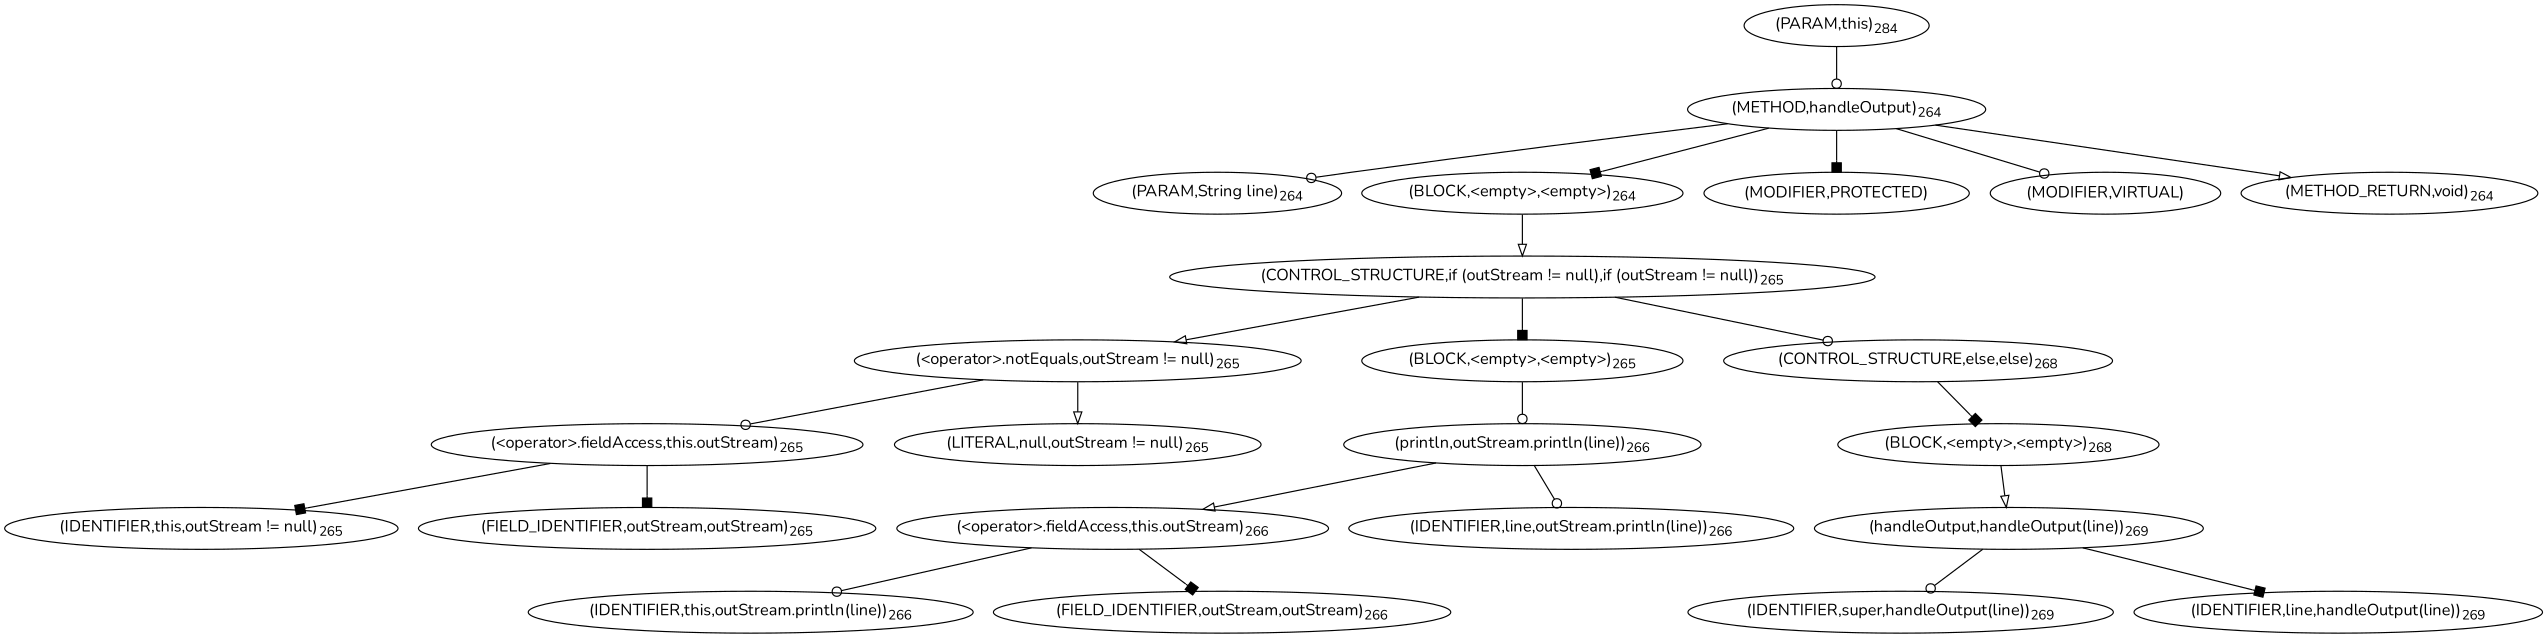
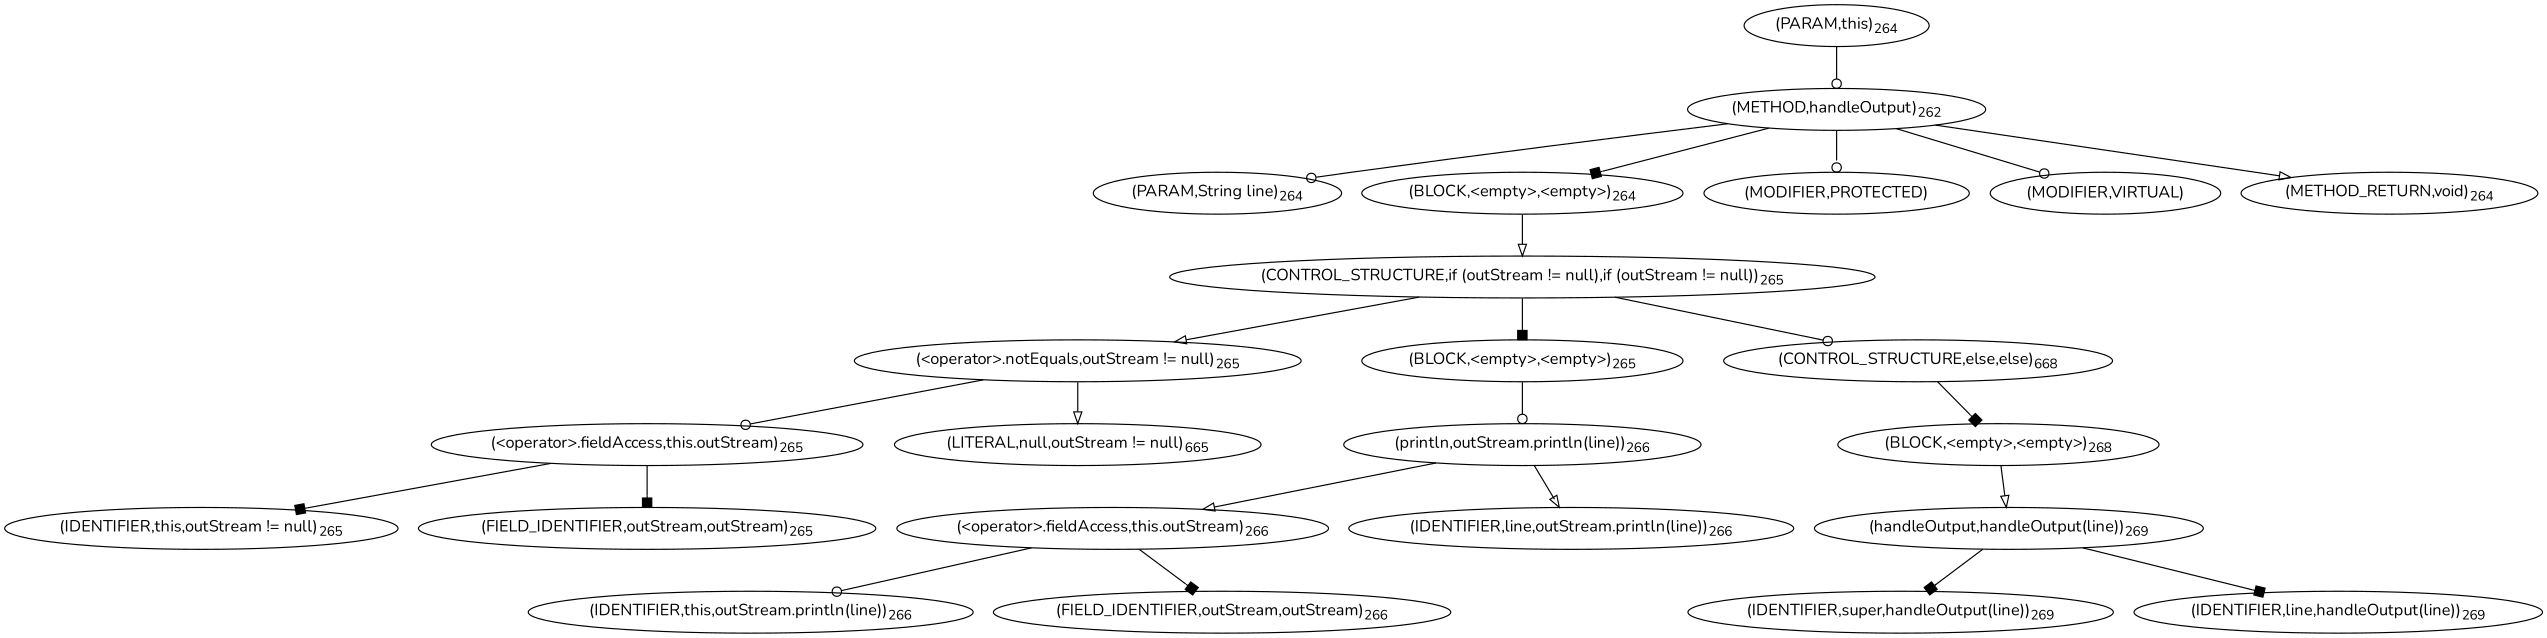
(1886, 24) -> (1886, 24)
(1930, 108) -> (1930, 108)
(1837, 146) -> (1837, 146)
(2046, 359) -> (2046, 359)
(1197, 443) -> (1197, 443)
(1544, 483) -> (1544, 483)
(1959, 567) -> (1959, 567)
